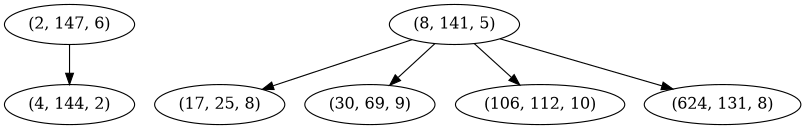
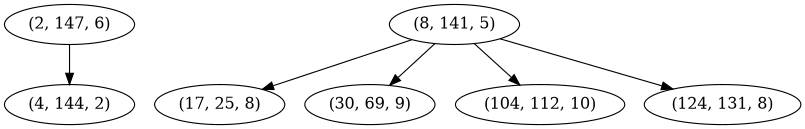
(540, 105) -> (540, 105)
(723, 105) -> (723, 105)
